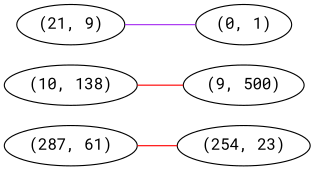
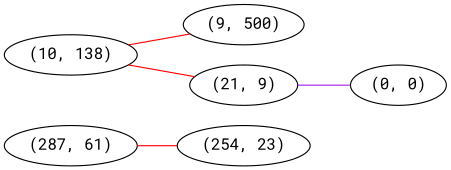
(244, 25) -> (398, 85)
none -> (162, 71)
